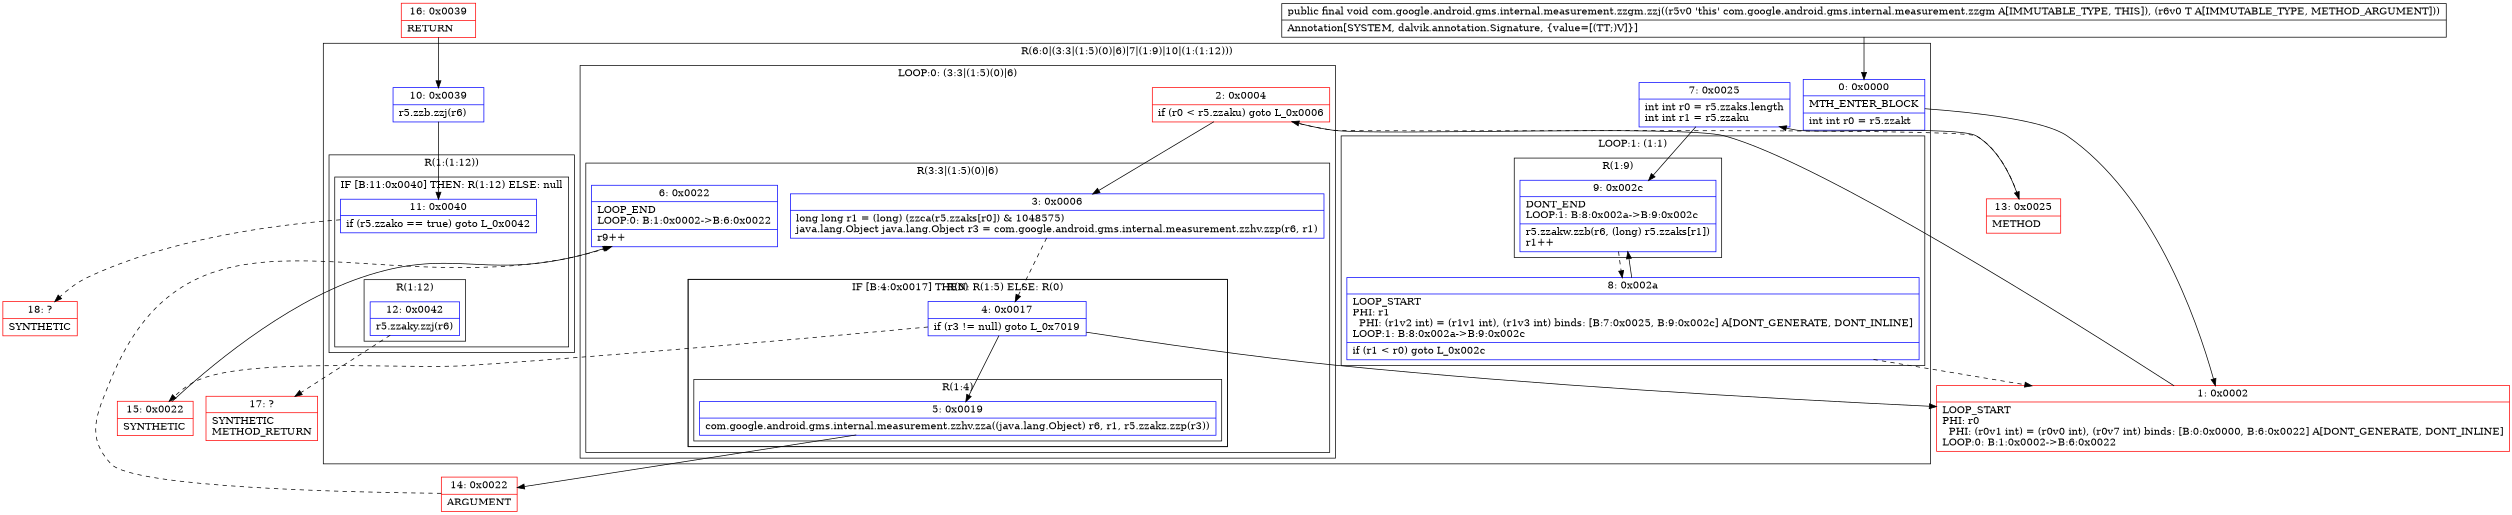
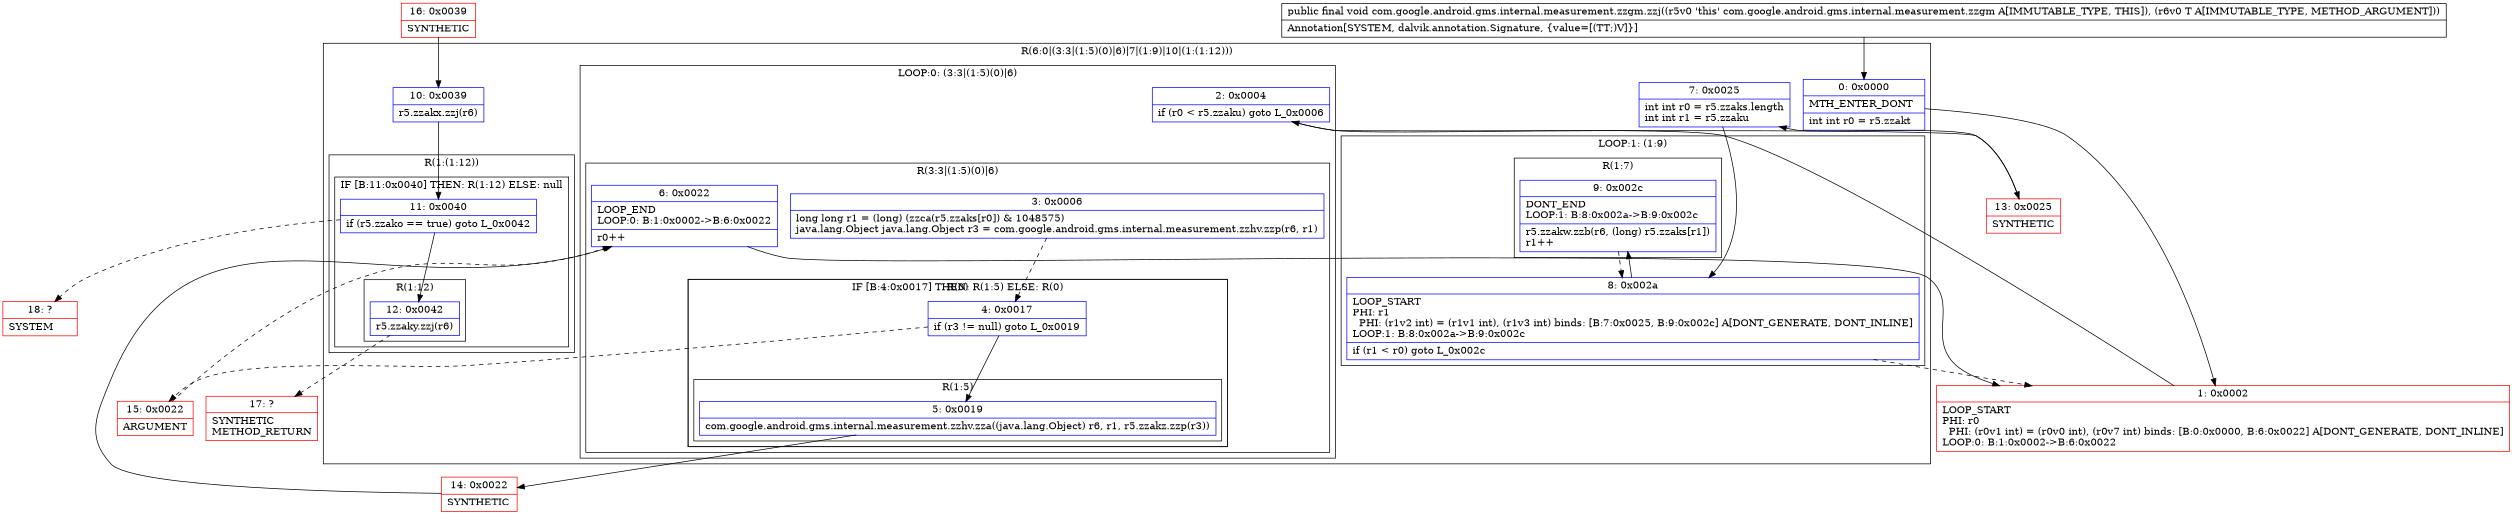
(430, 29) -> (438, 29)
(1864, 104) -> (1861, 104)
(1241, 105) -> (1241, 105)
(433, 113) -> (438, 113)
(1726, 131) -> (1745, 131)
(1633, 144) -> (1633, 144)
(1675, 151) -> (1736, 201)
(1156, 156) -> none
(1618, 166) -> (1618, 166)
(2017, 224) -> (2024, 224)
(612, 238) -> (612, 238)
none -> (429, 259)
(370, 275) -> (370, 275)
(141, 326) -> (141, 326)
(40, 327) -> (31, 327)
(1007, 327) -> (1007, 327)
(1507, 380) -> (1406, 258)
(958, 388) -> (958, 388)
(154, 427) -> (155, 427)
(479, 502) -> (479, 502)
